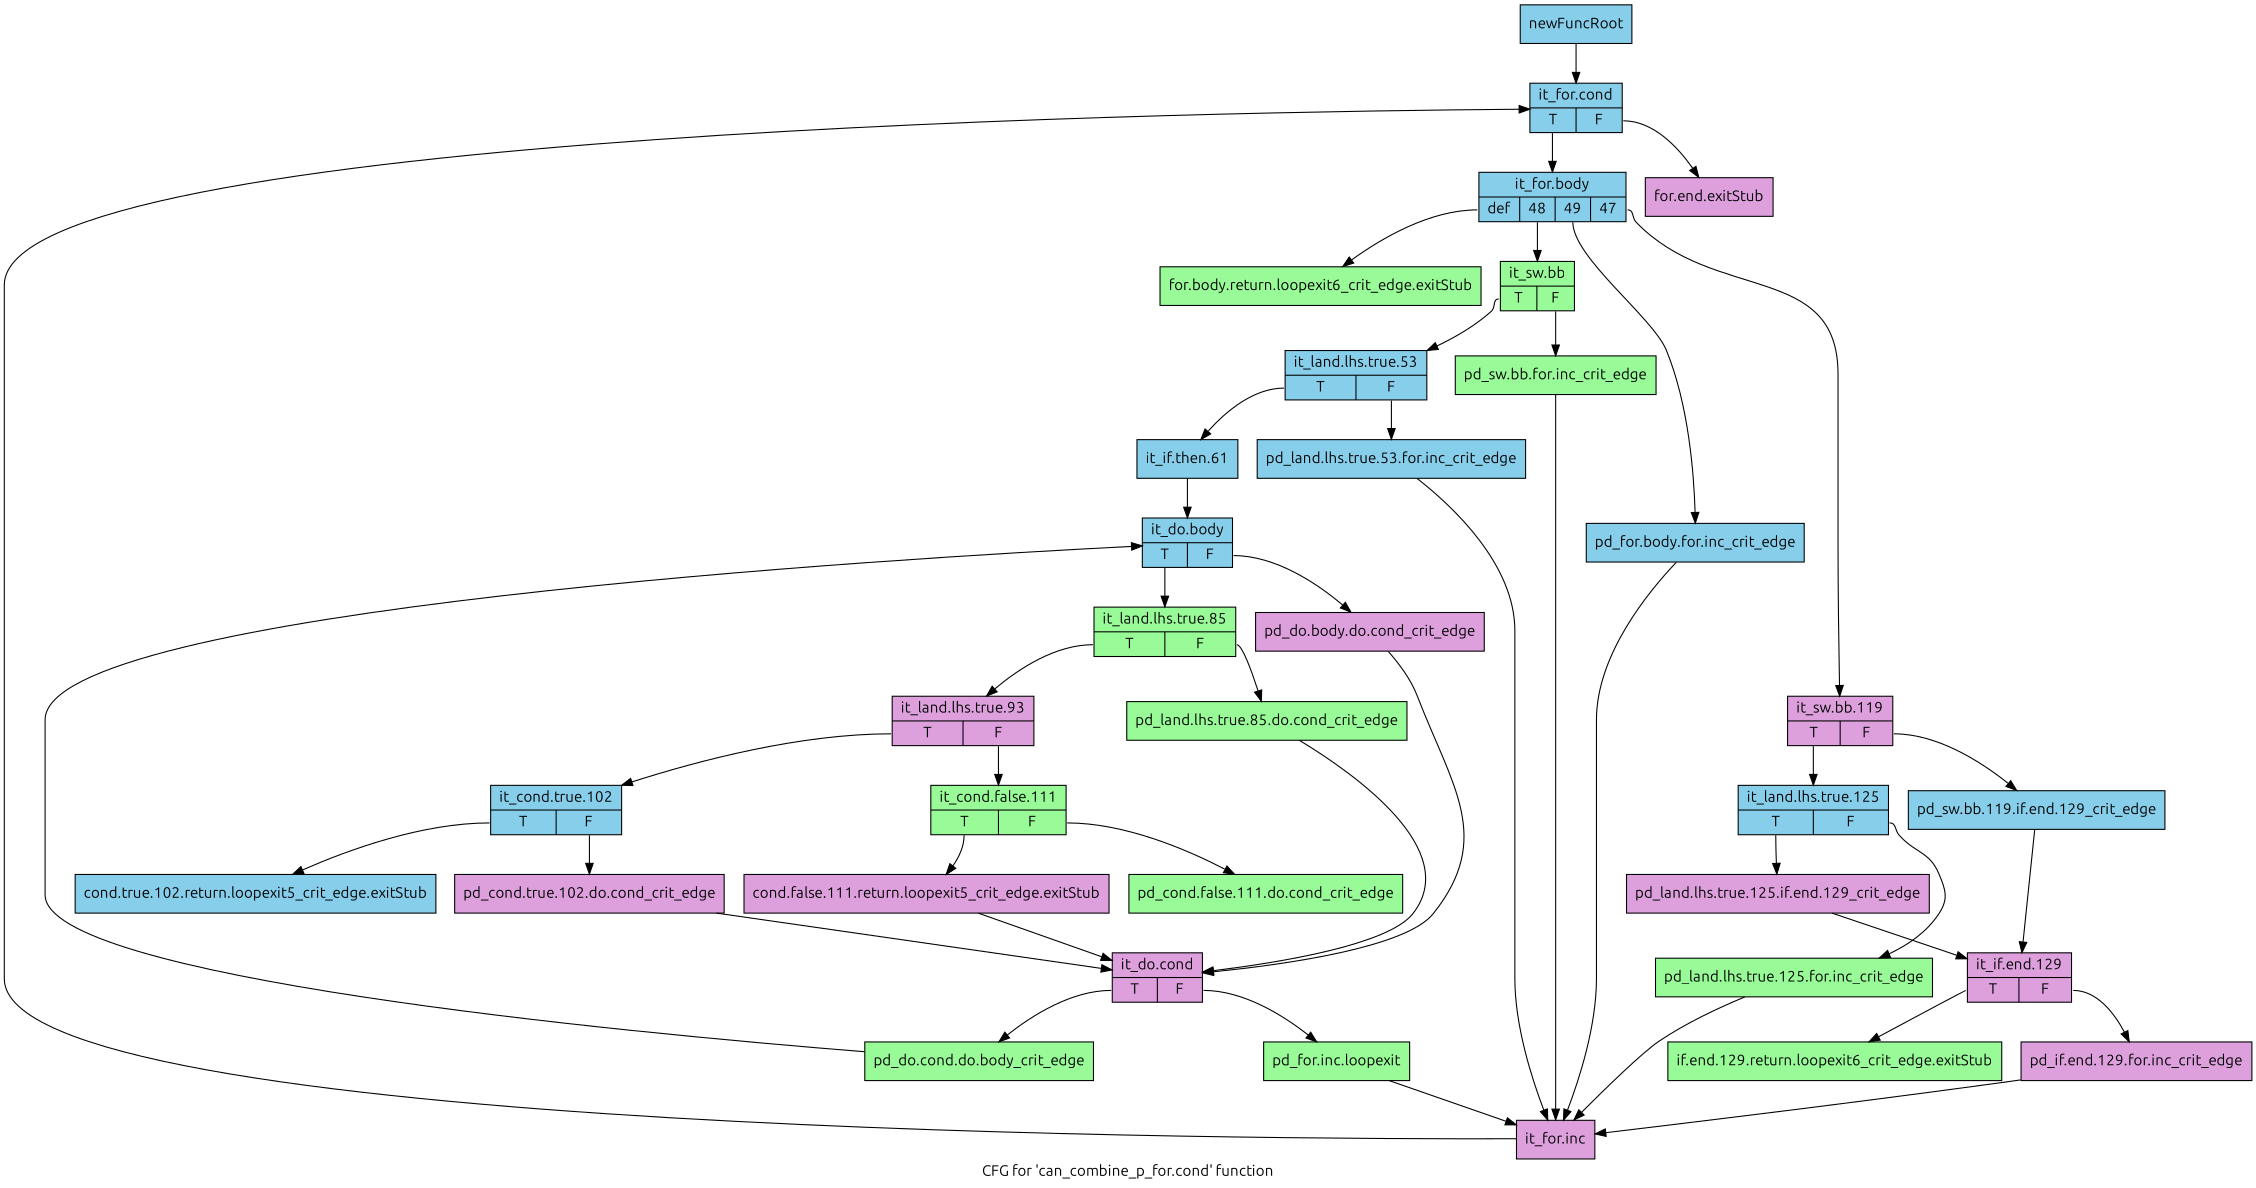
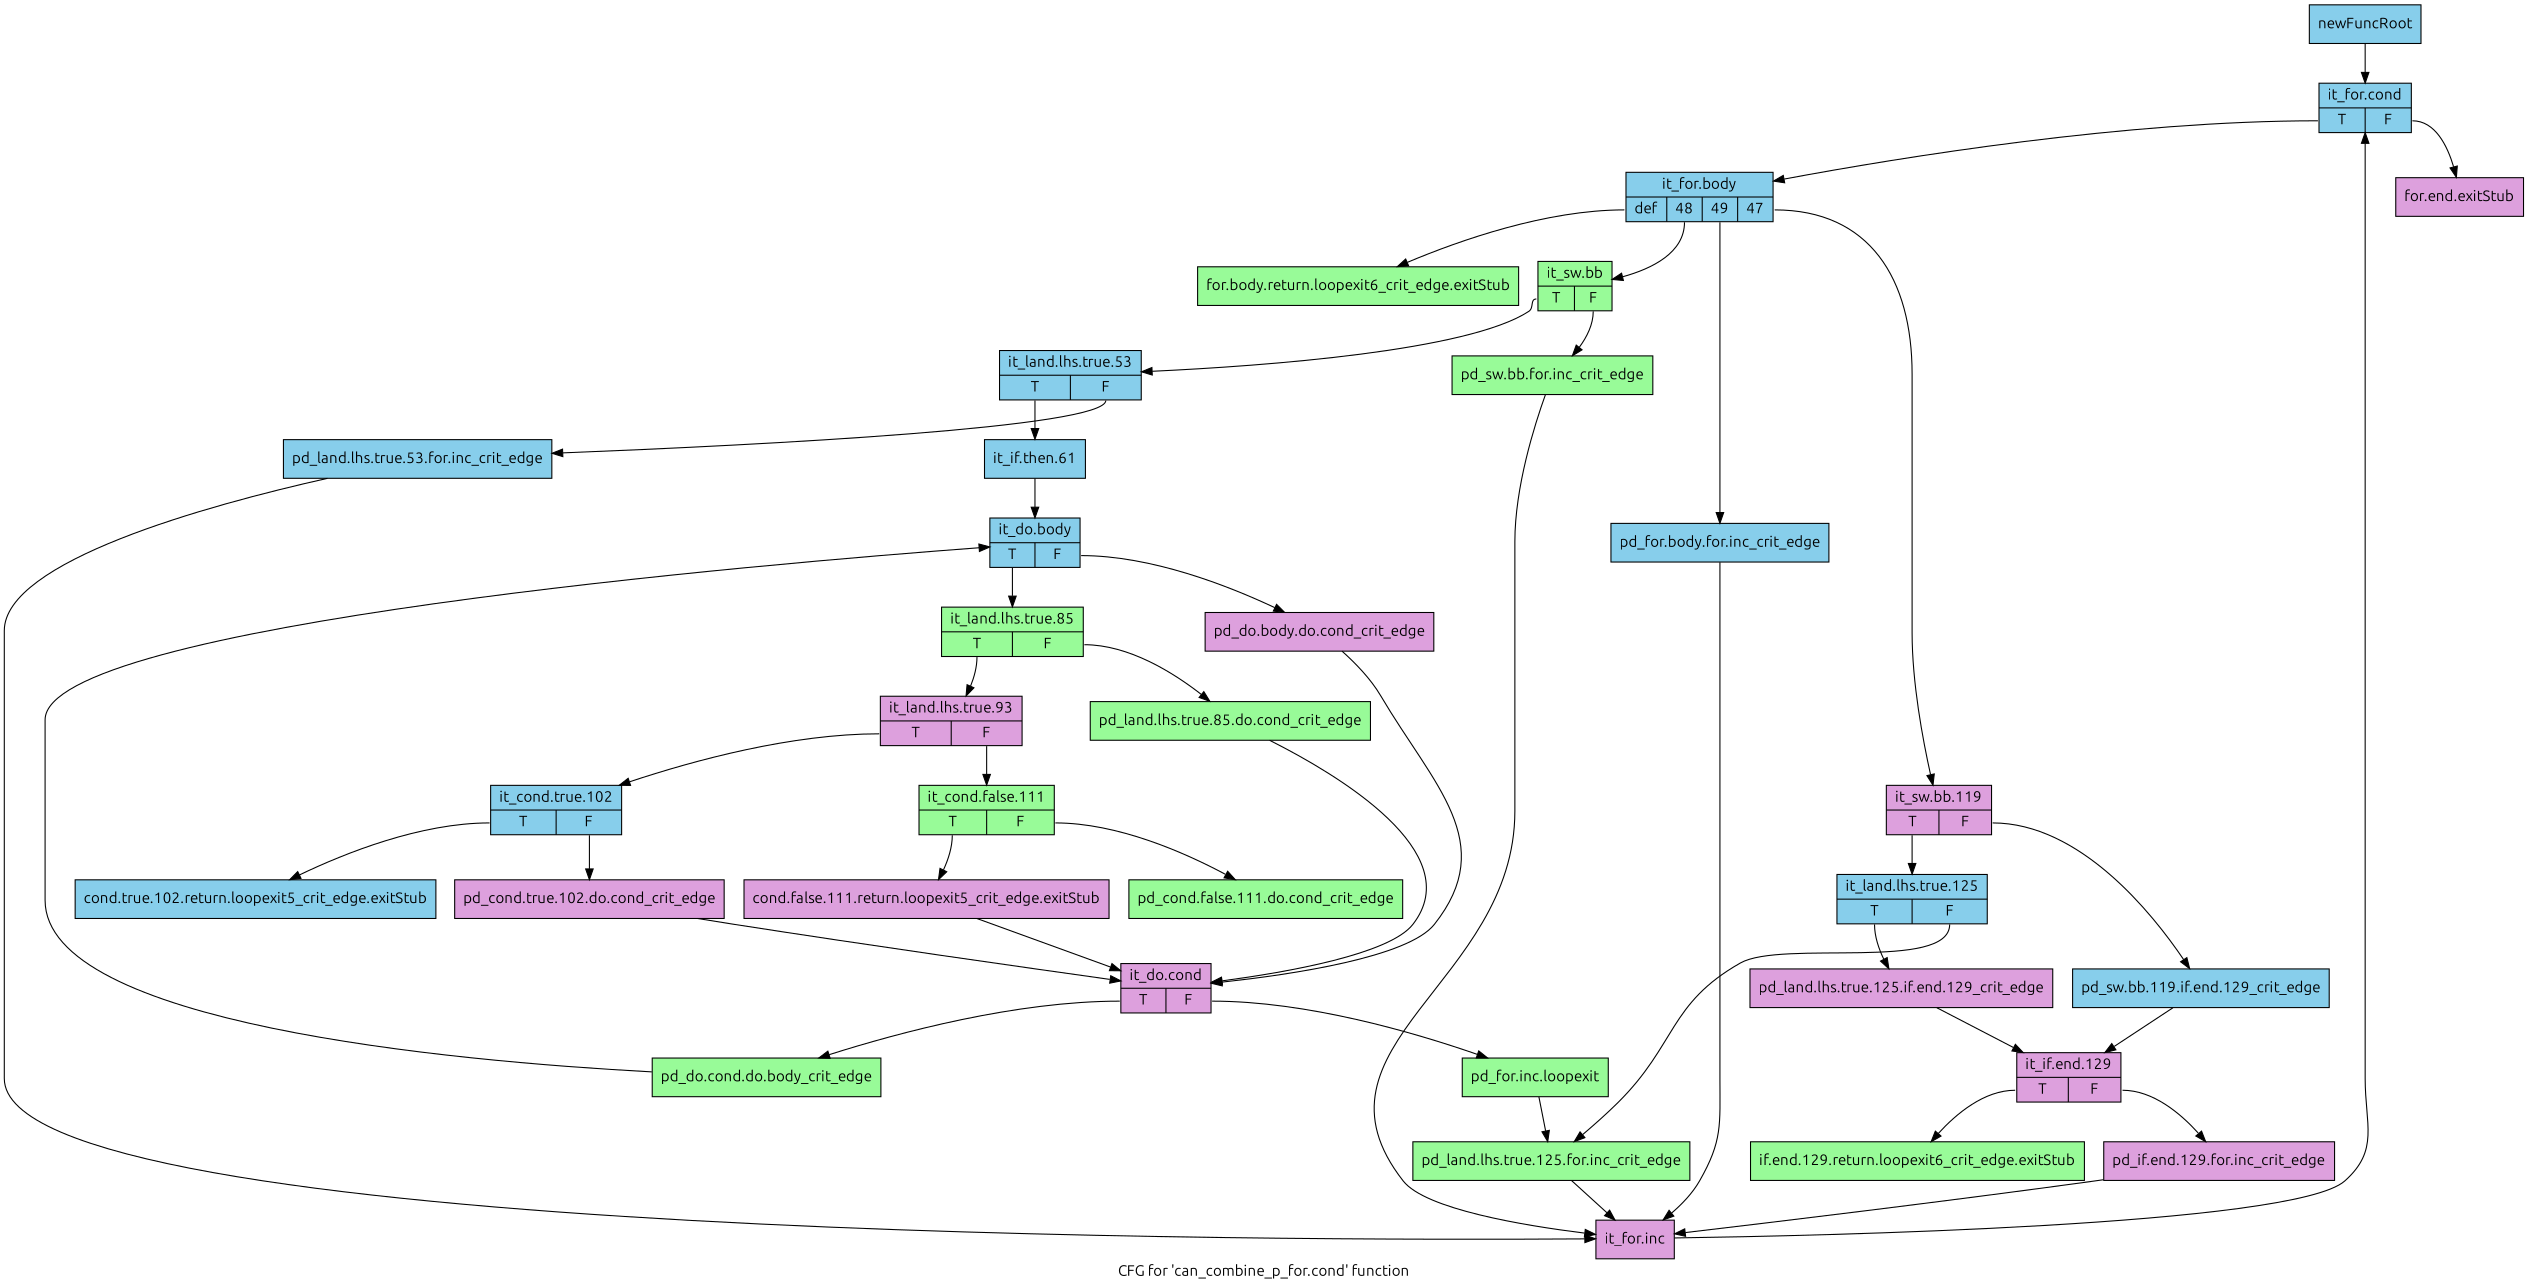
(1447, 1101) -> (1542, 1114)
